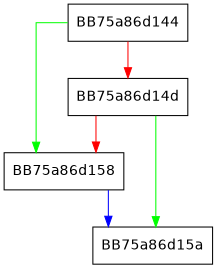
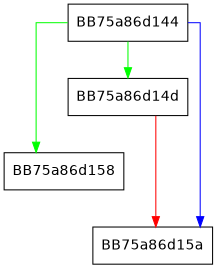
(128, 55) -> (128, 55)
(96, 129) -> none
(156, 166) -> (156, 166)
(108, 203) -> (200, 114)
